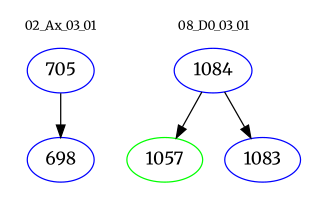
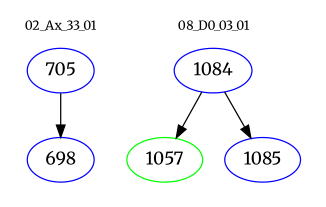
(61, 27) -> (61, 27)
(263, 160) -> (263, 160)
